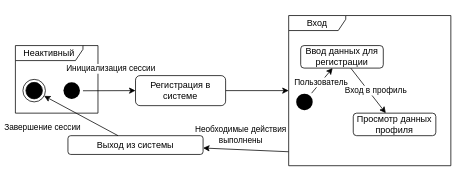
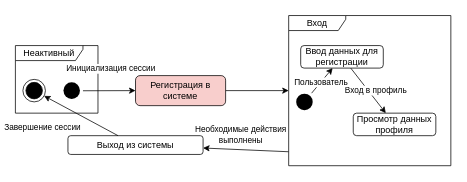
(180, 90) -> (180, 90)
